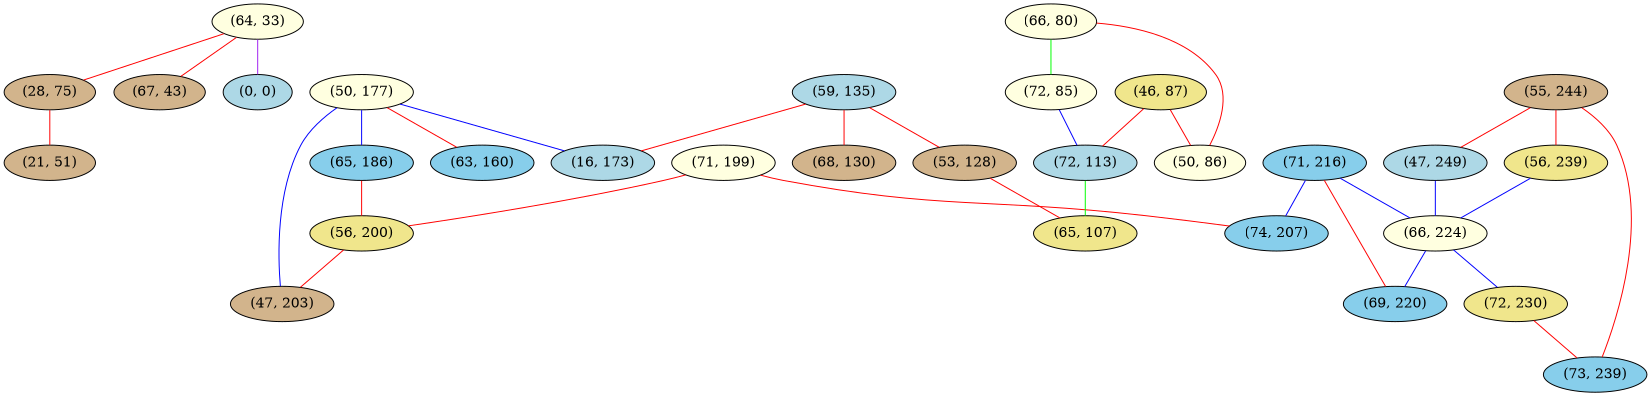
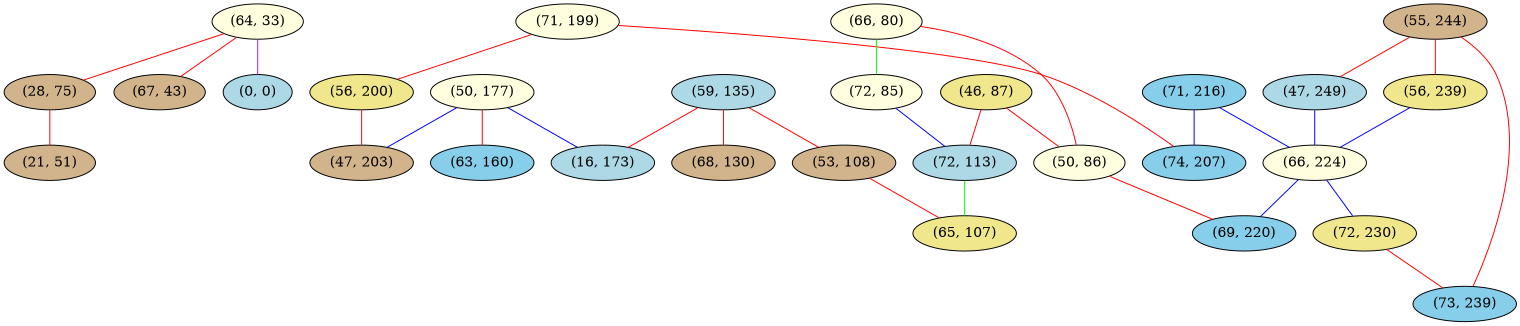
(362, 163) -> none
(965, 163) -> (844, 163)
(1355, 233) -> (1161, 198)
